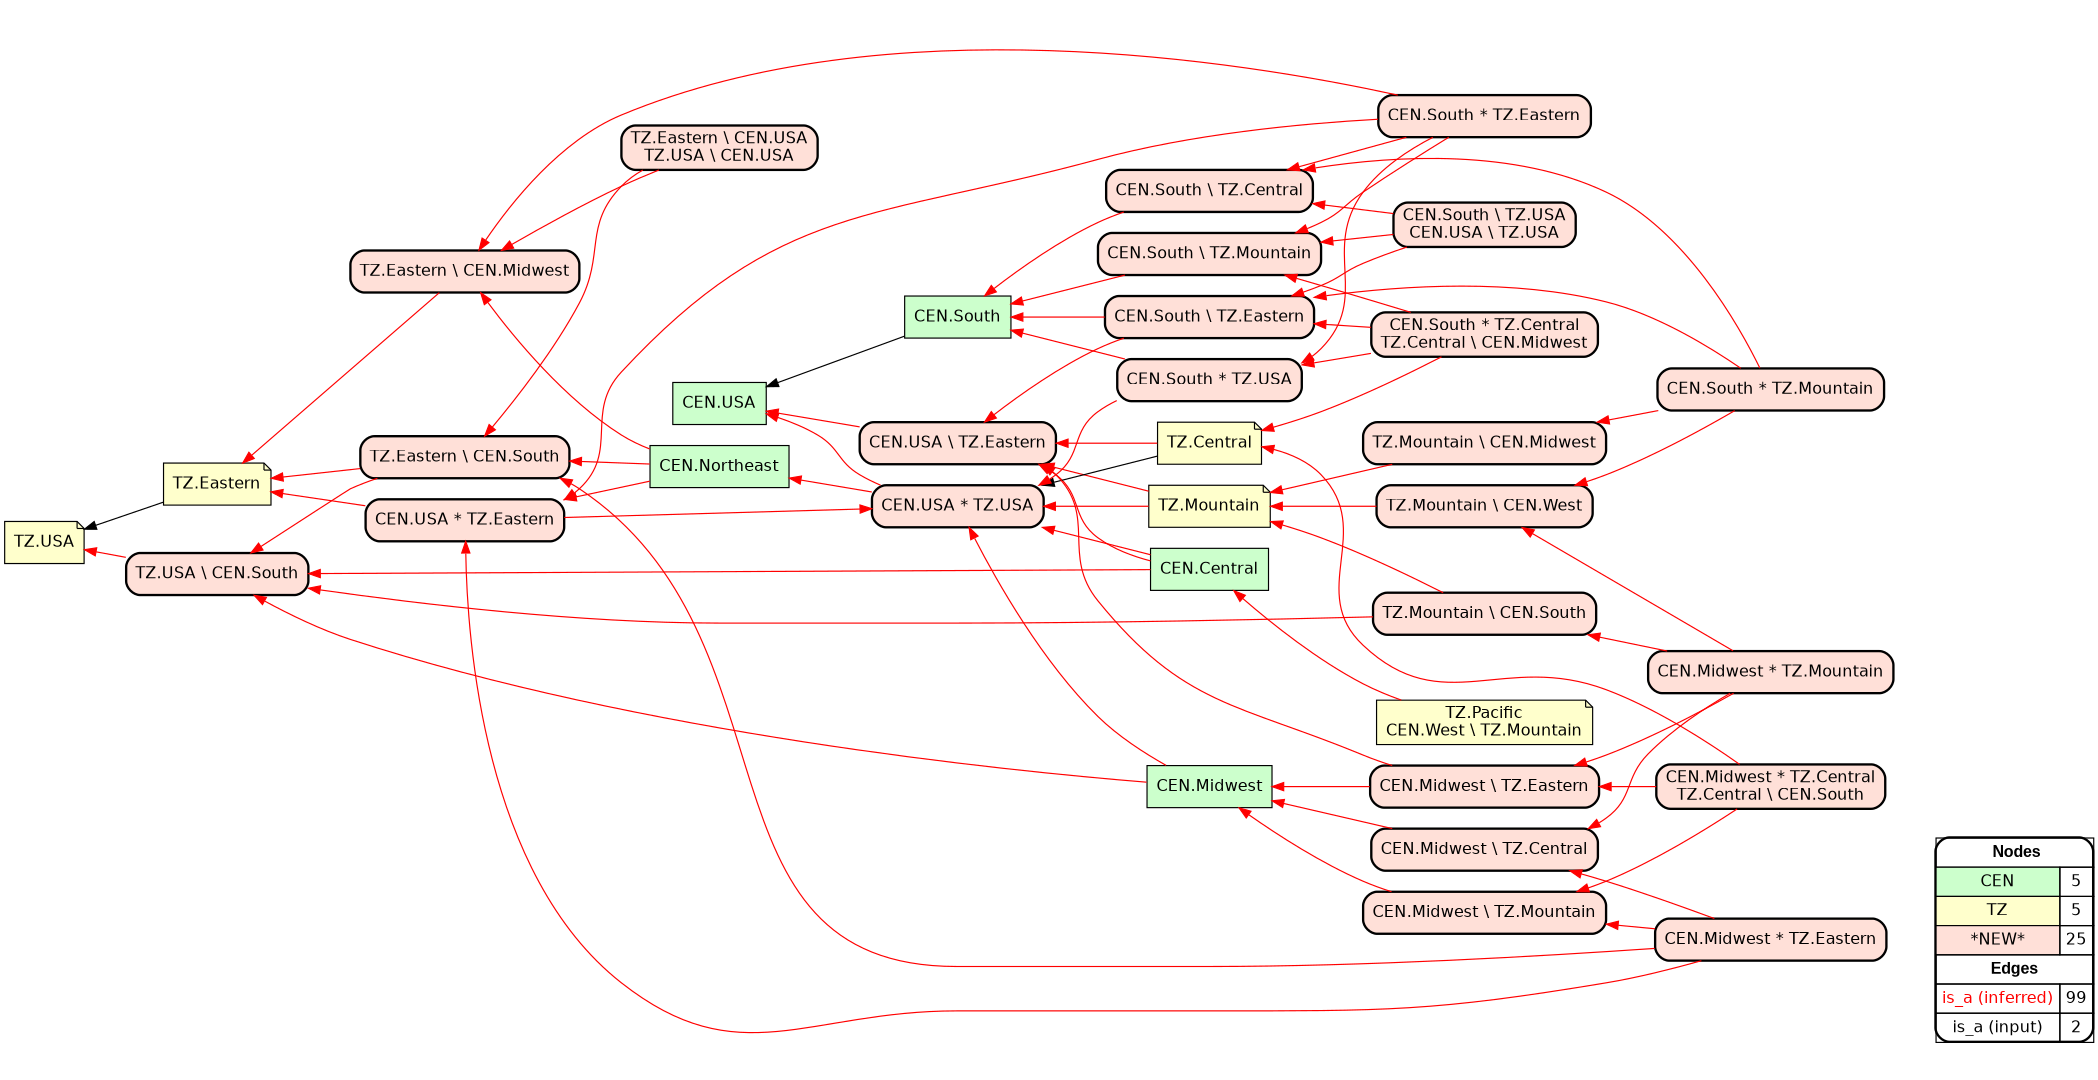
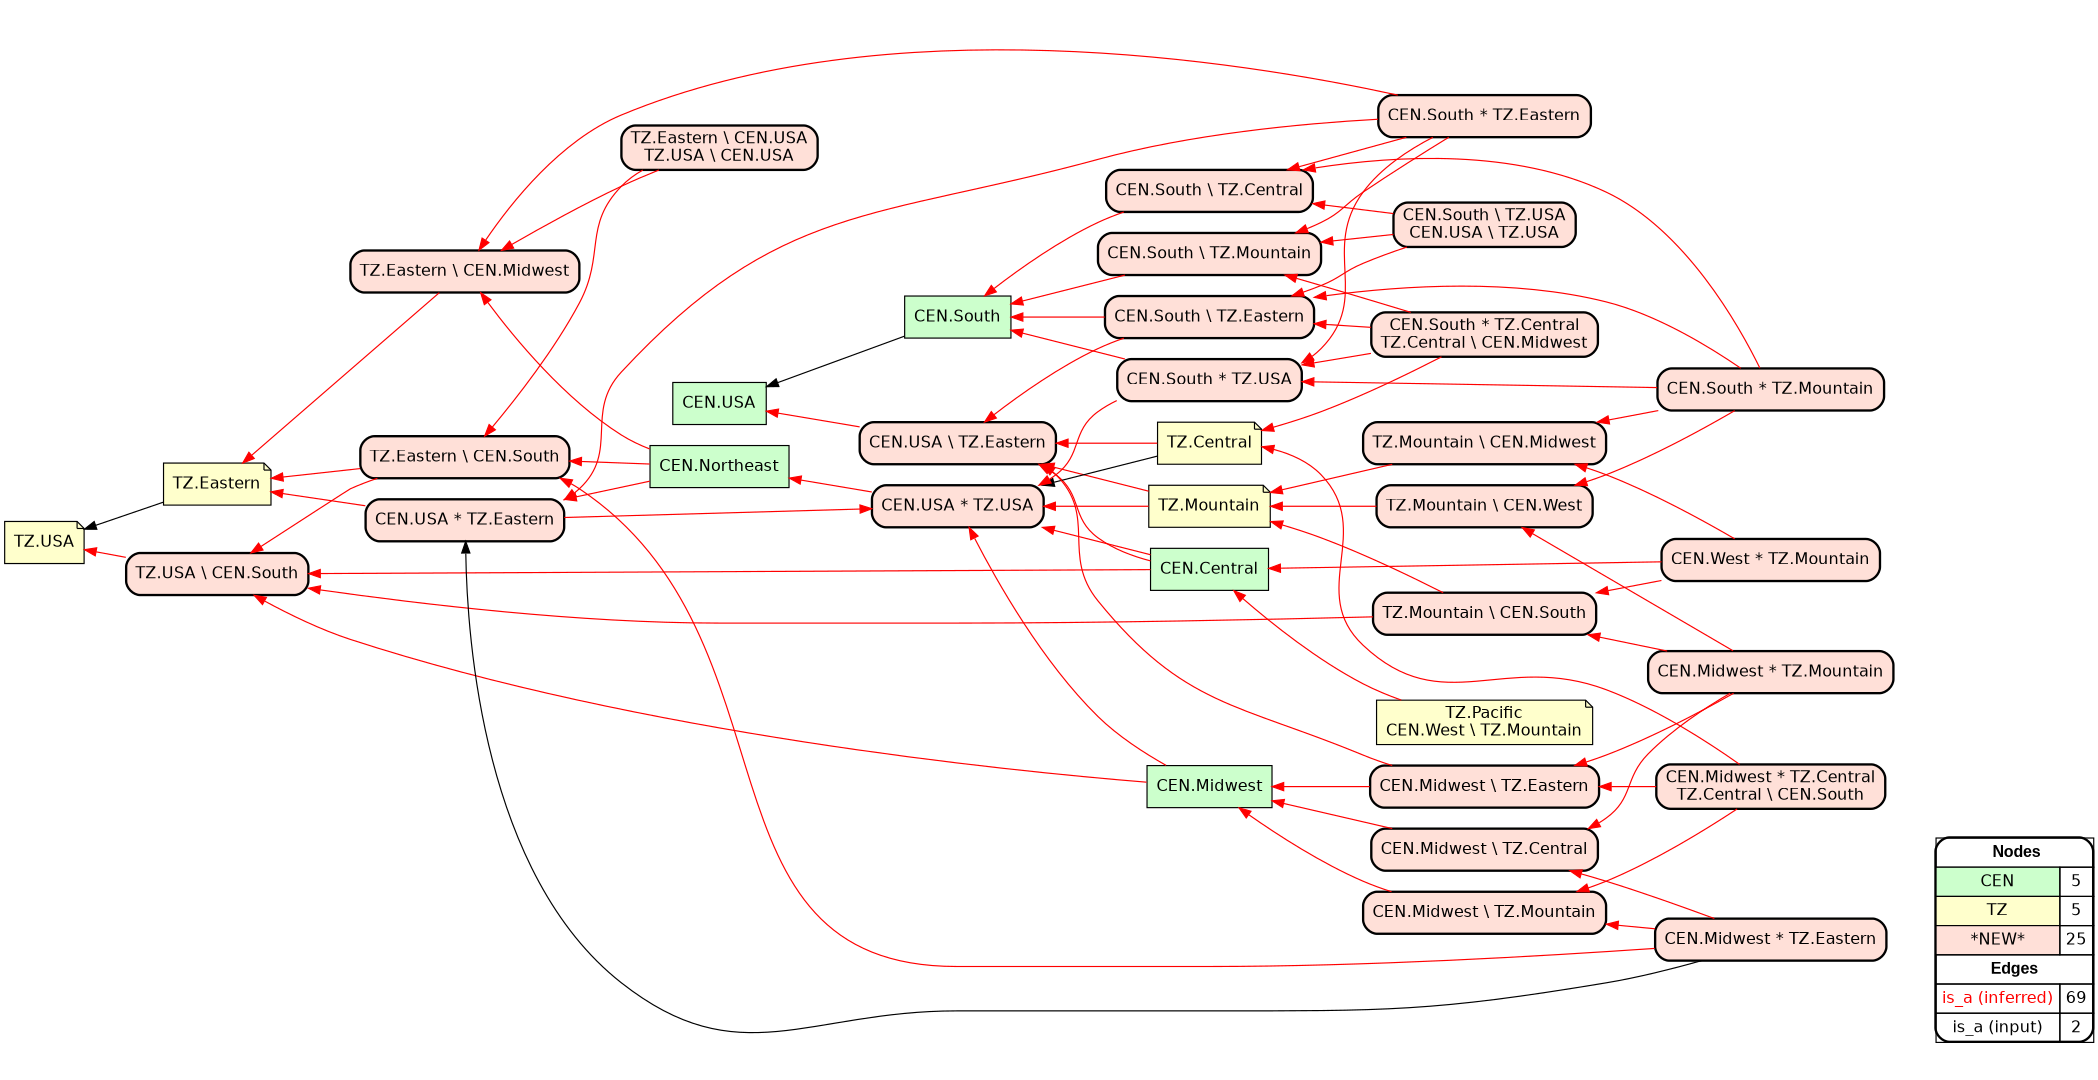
none -> (1486, 385)
(832, 447) -> none
none -> (1771, 560)
(2077, 998) -> (2077, 998)
(922, 1013) -> (922, 1013)
